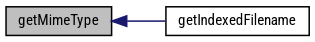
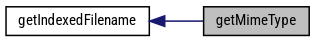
(146, 21) -> (184, 21)
